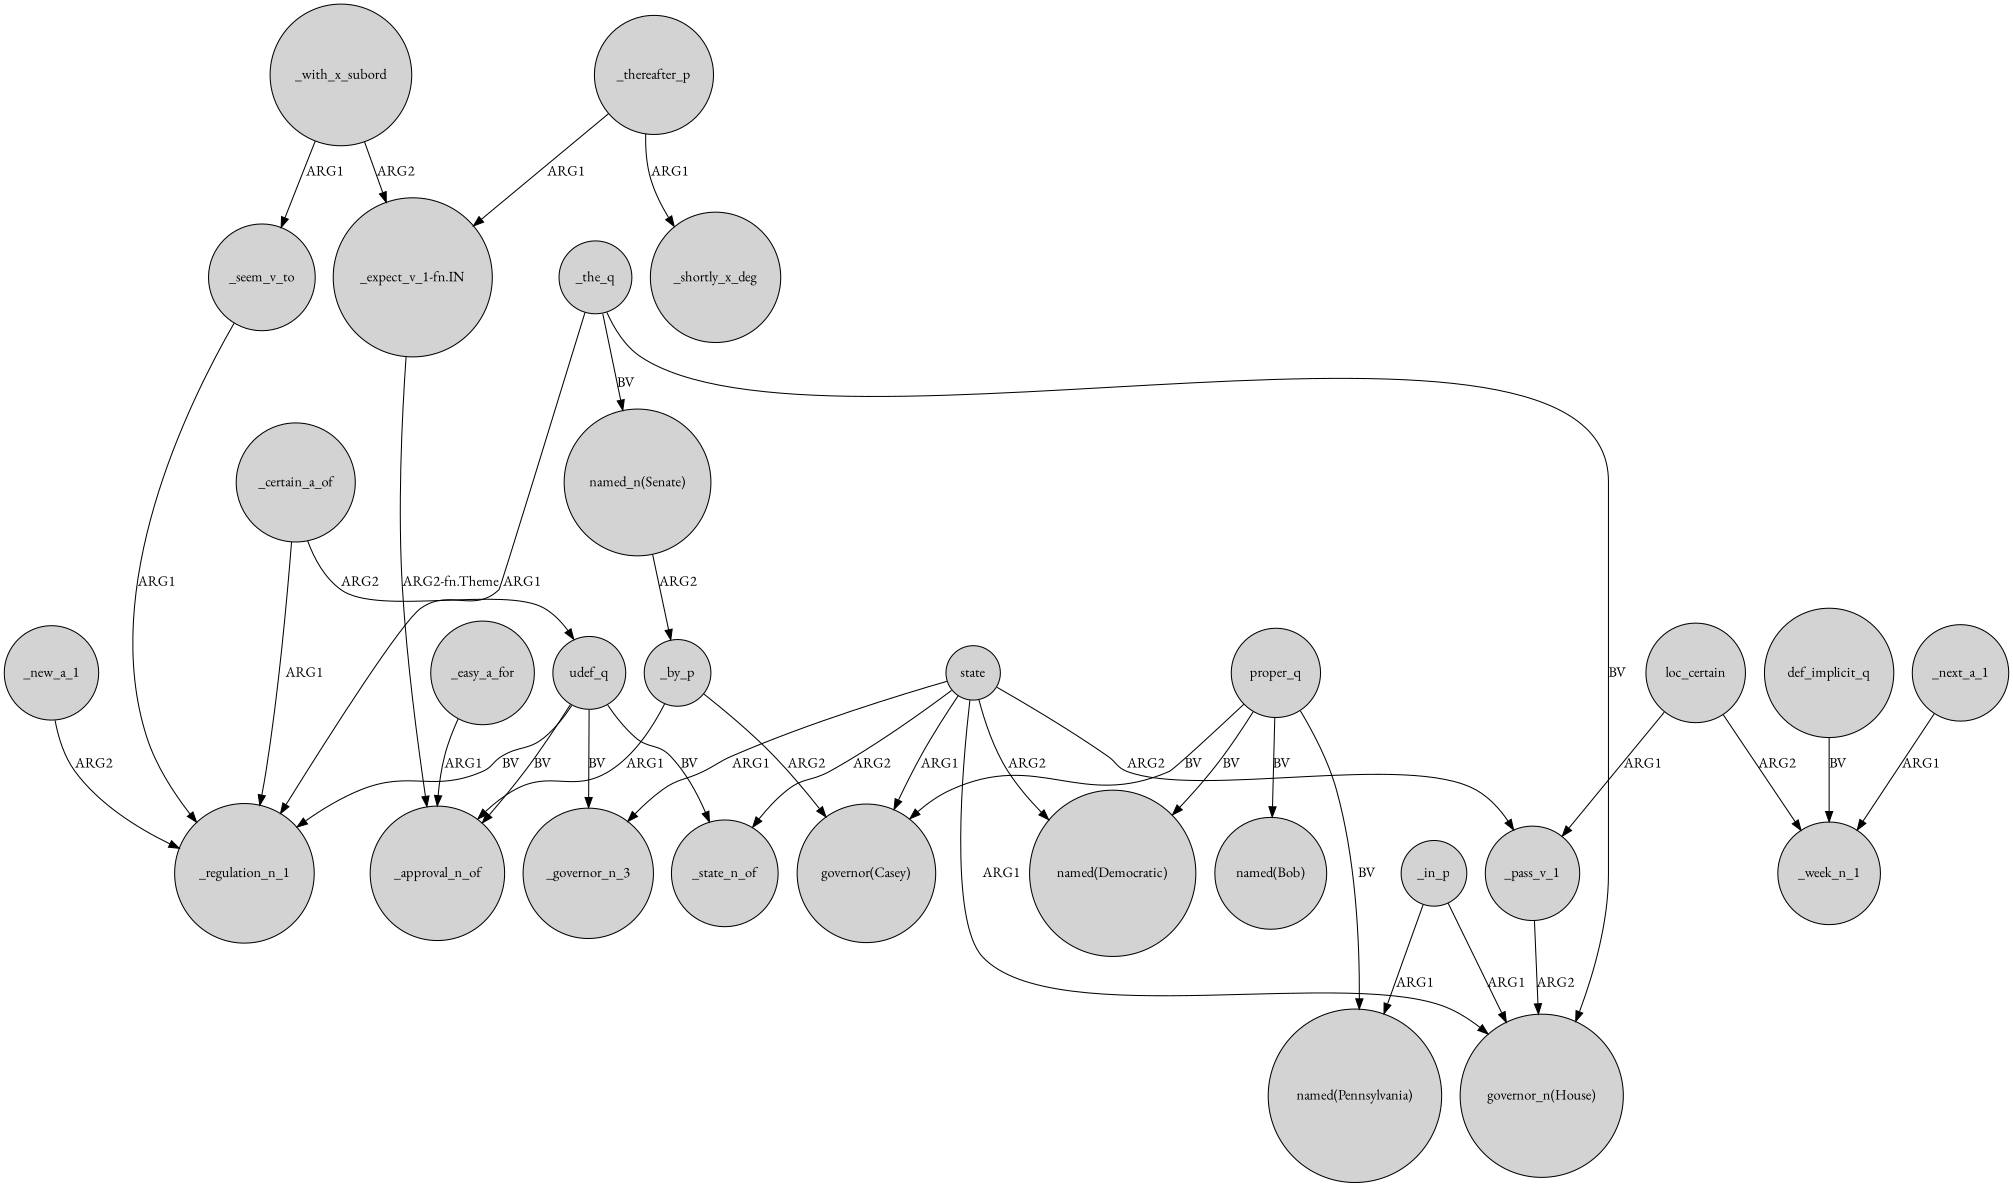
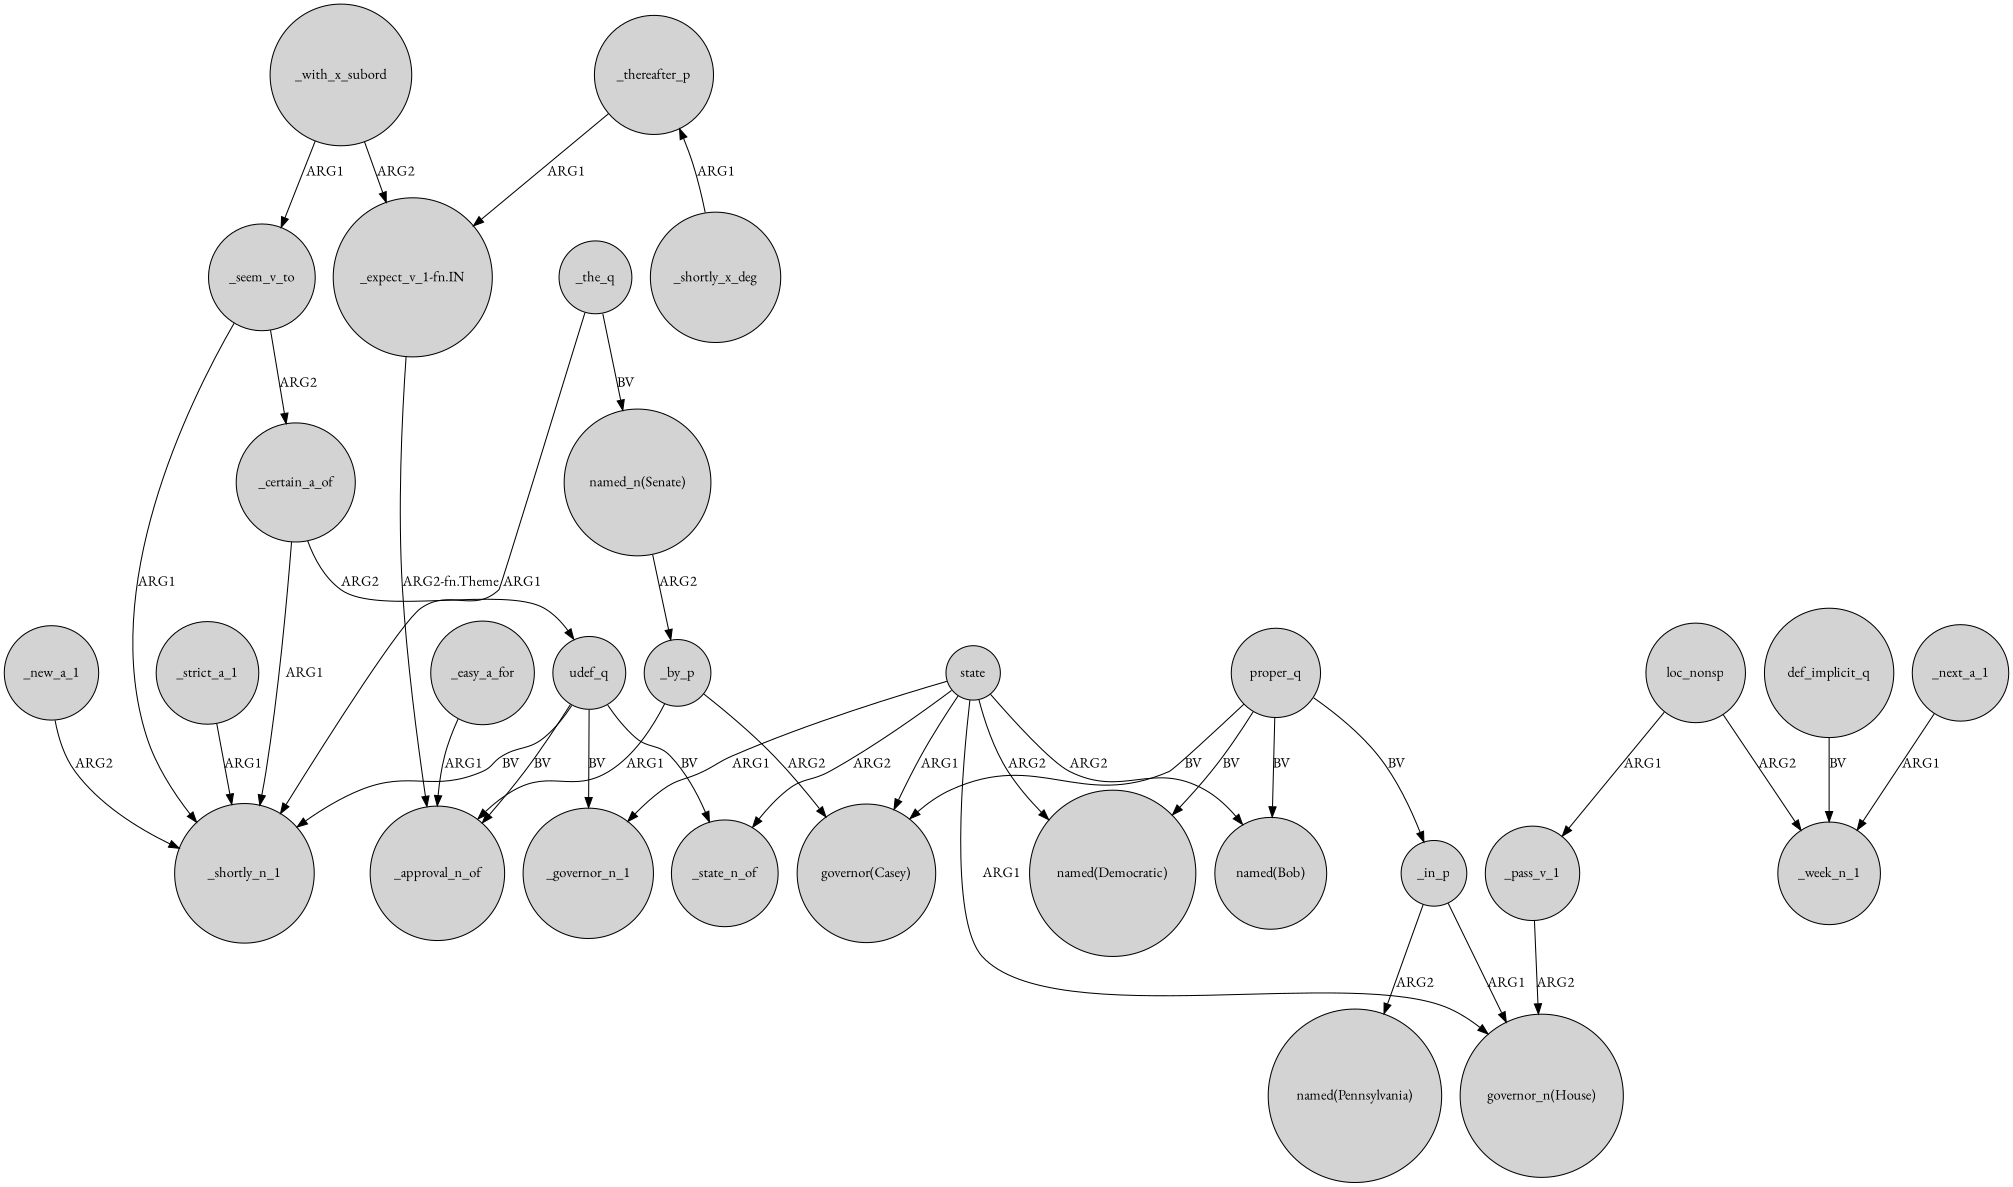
(650, 177) -> (696, 175)
none -> (277, 372)
(1382, 381) -> none
none -> (207, 673)
(1696, 673) -> (1696, 673)
(1247, 779) -> (1082, 776)
(1349, 850) -> (1378, 756)
(244, 873) -> (244, 873)
(588, 873) -> (588, 873)
(1415, 983) -> (1415, 983)
